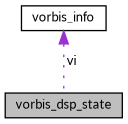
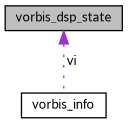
(64, 69) -> (64, 69)
